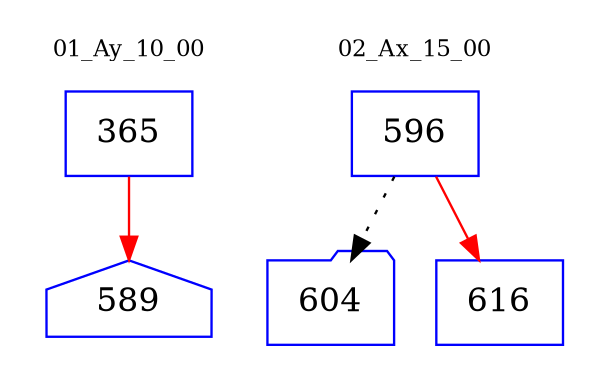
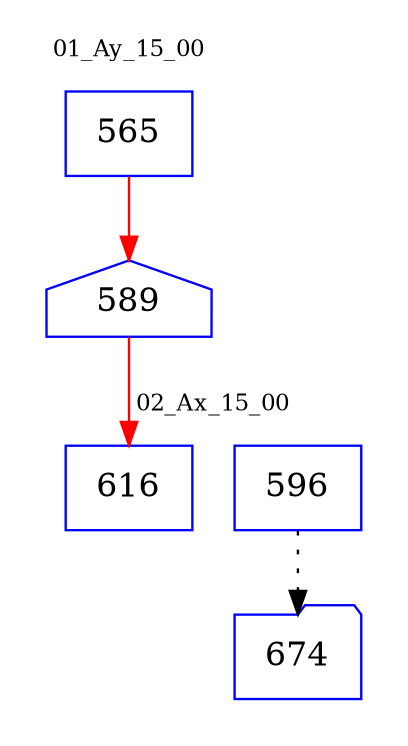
(129, 50) -> (129, 50)
(129, 134) -> (129, 134)
(452, 208) -> (129, 398)
(331, 303) -> (298, 657)
